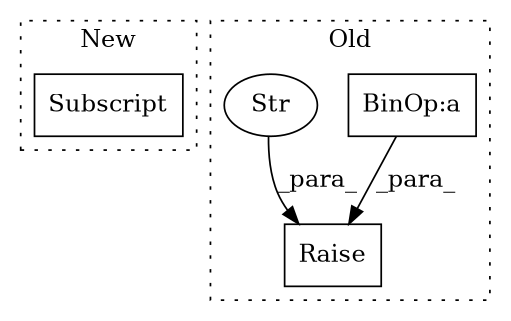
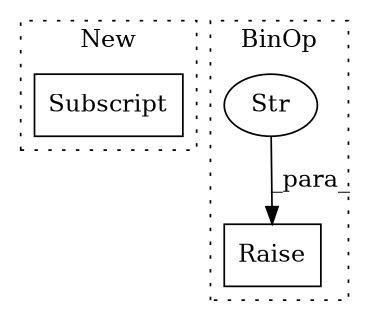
(350, 41) -> (279, 41)
(412, 105) -> none
